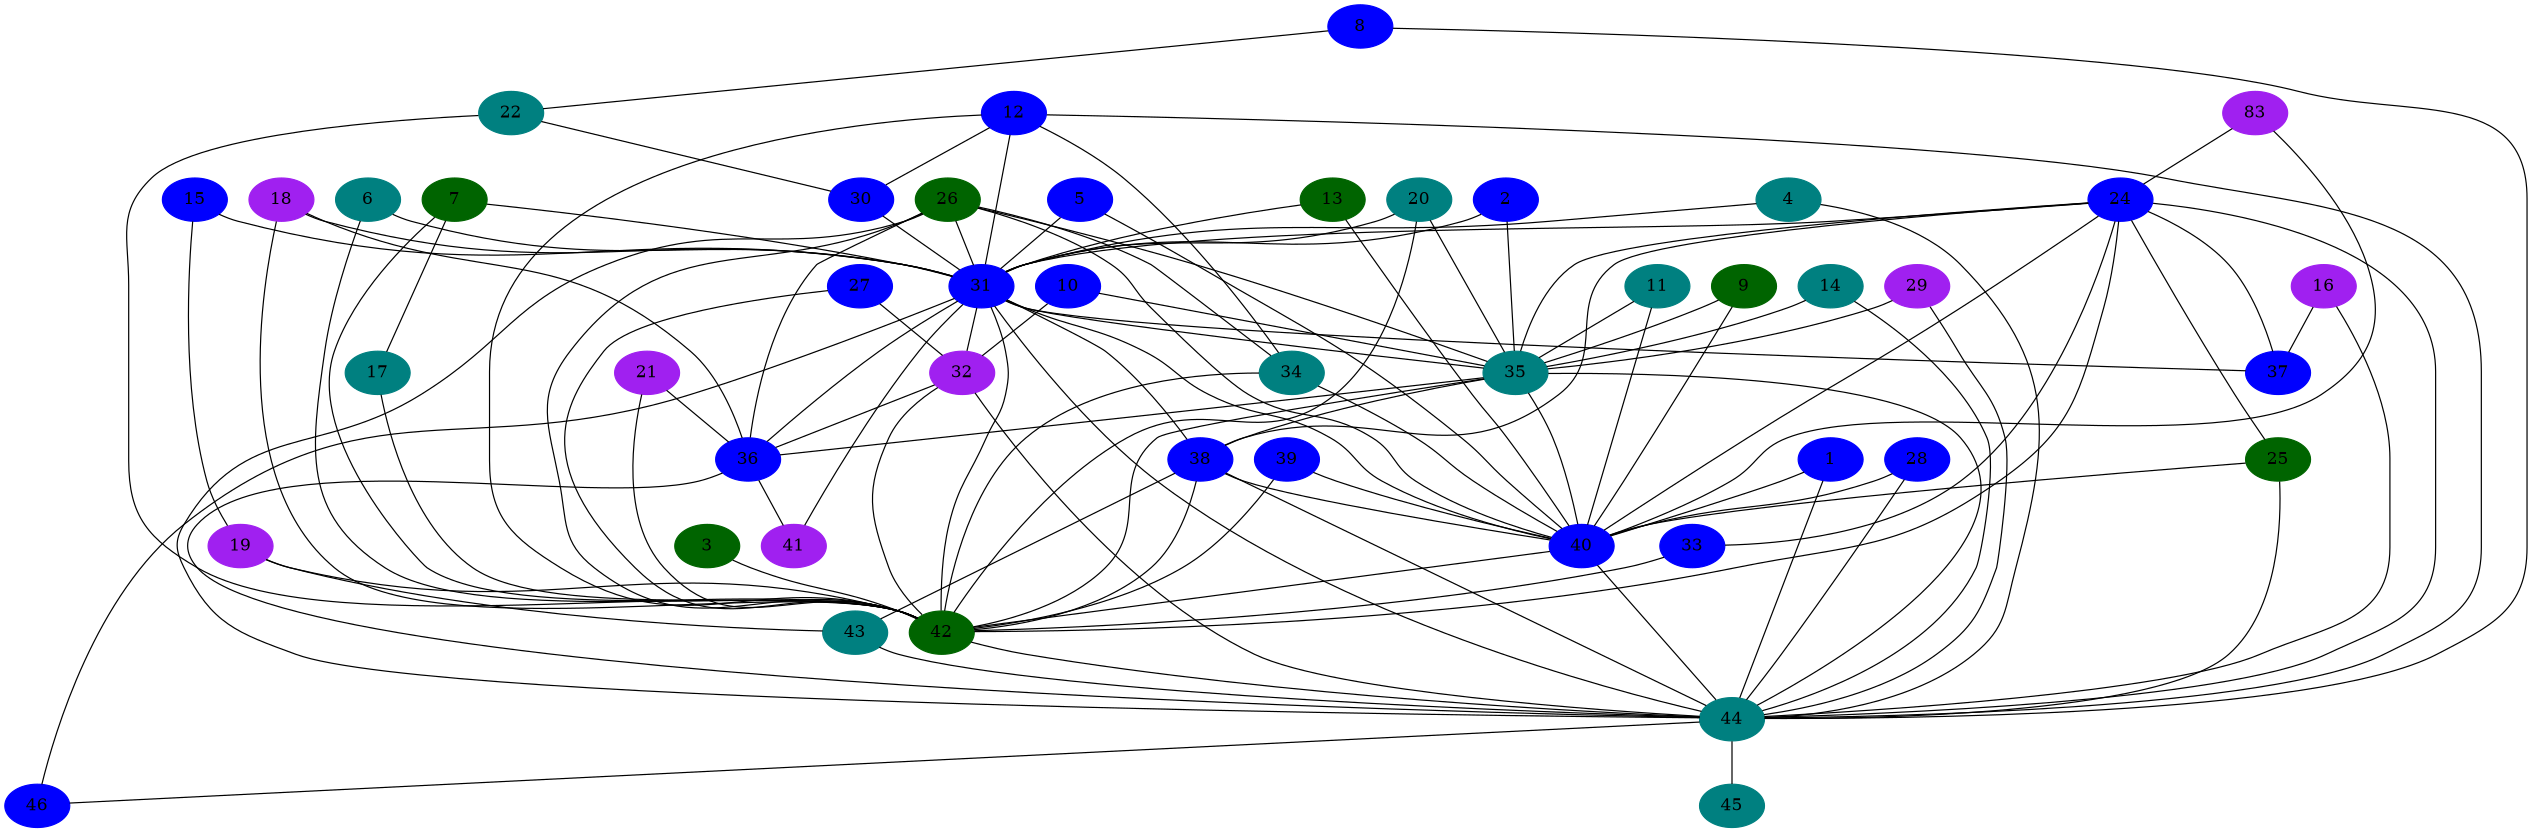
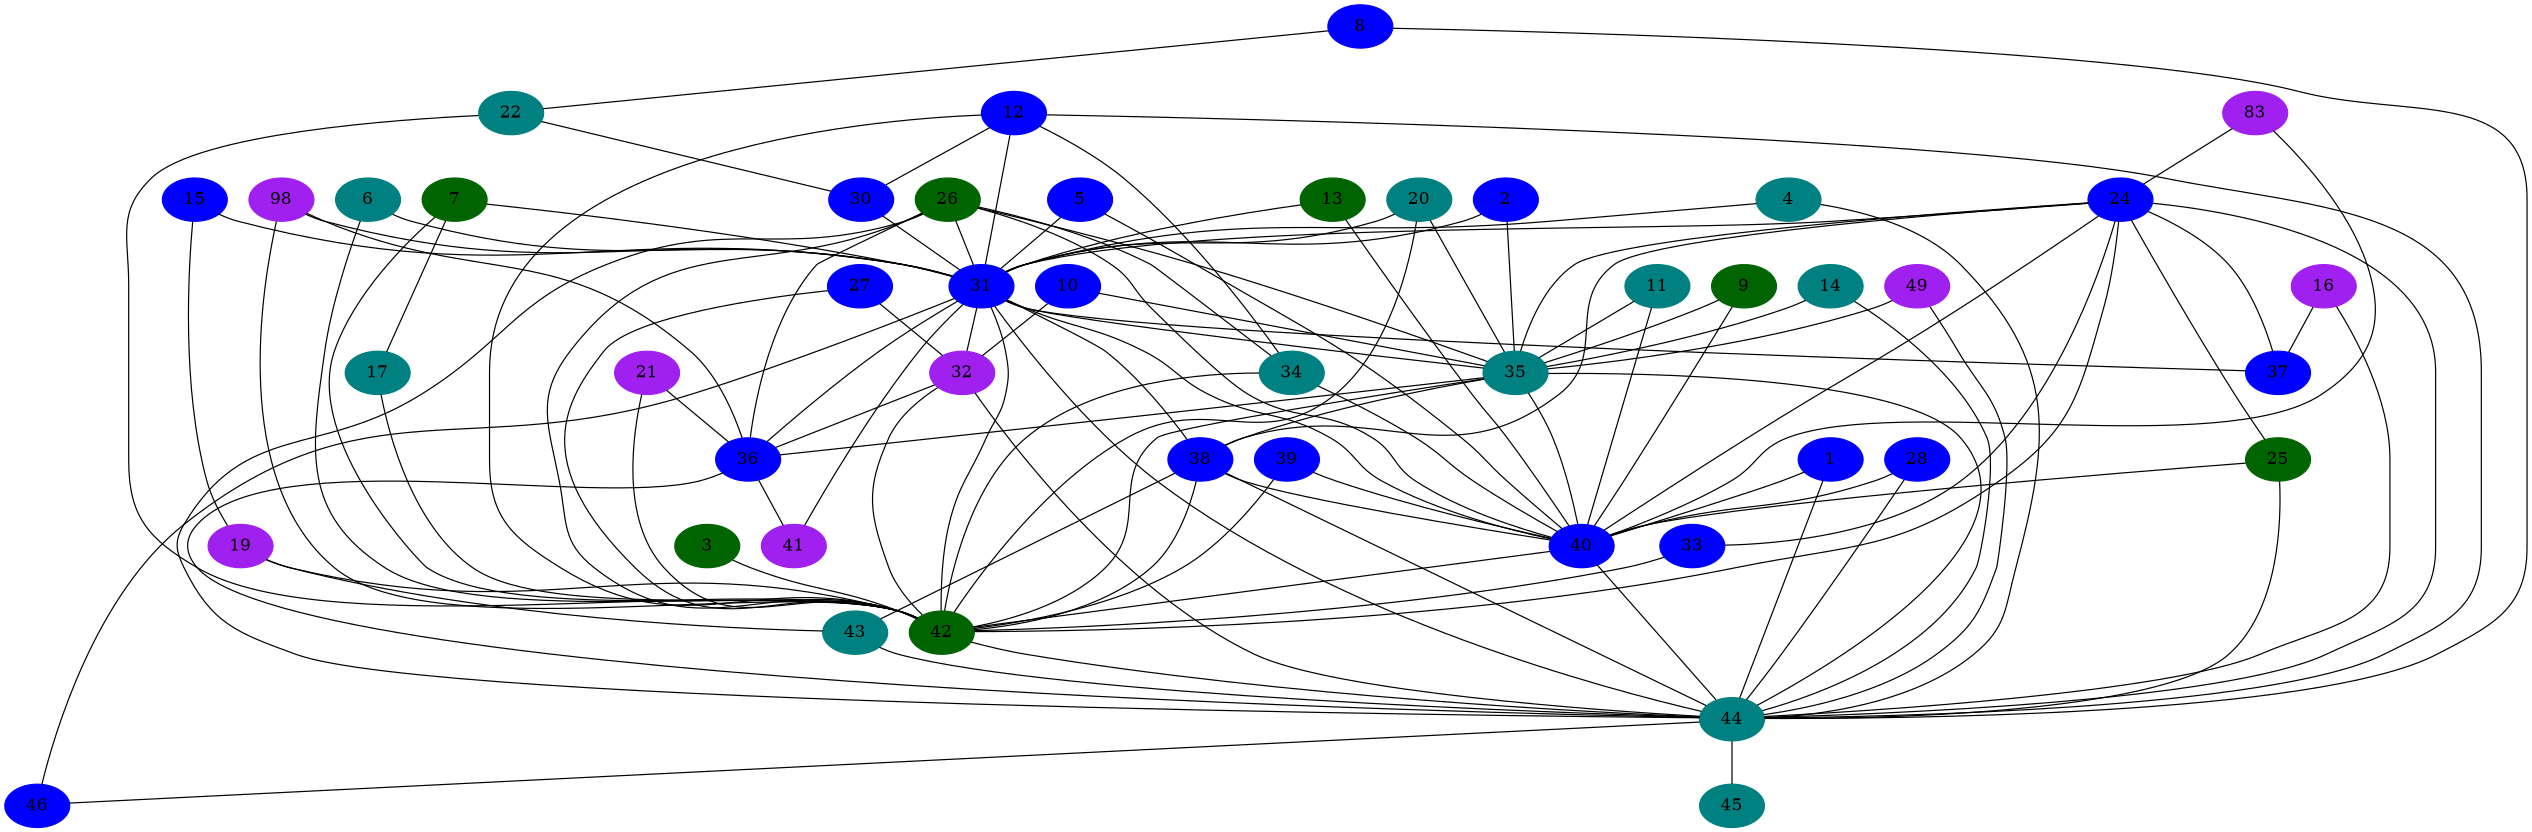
(281, 200) -> (281, 200)
(1917, 286) -> (1917, 286)
